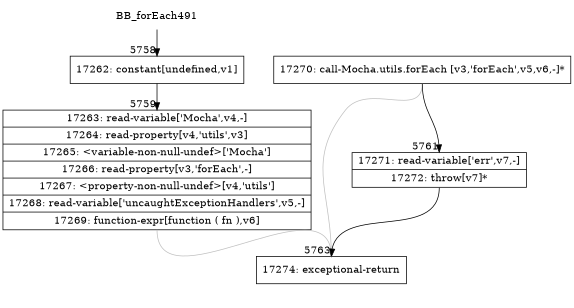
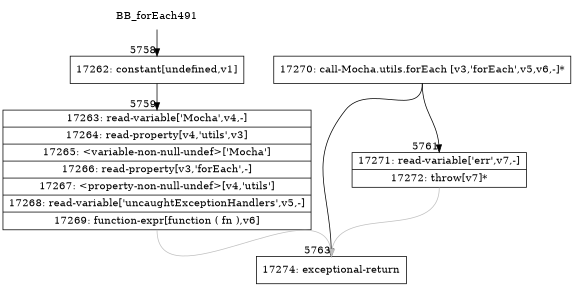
(331, 133) -> (331, 133)
(389, 222) -> (389, 222)
